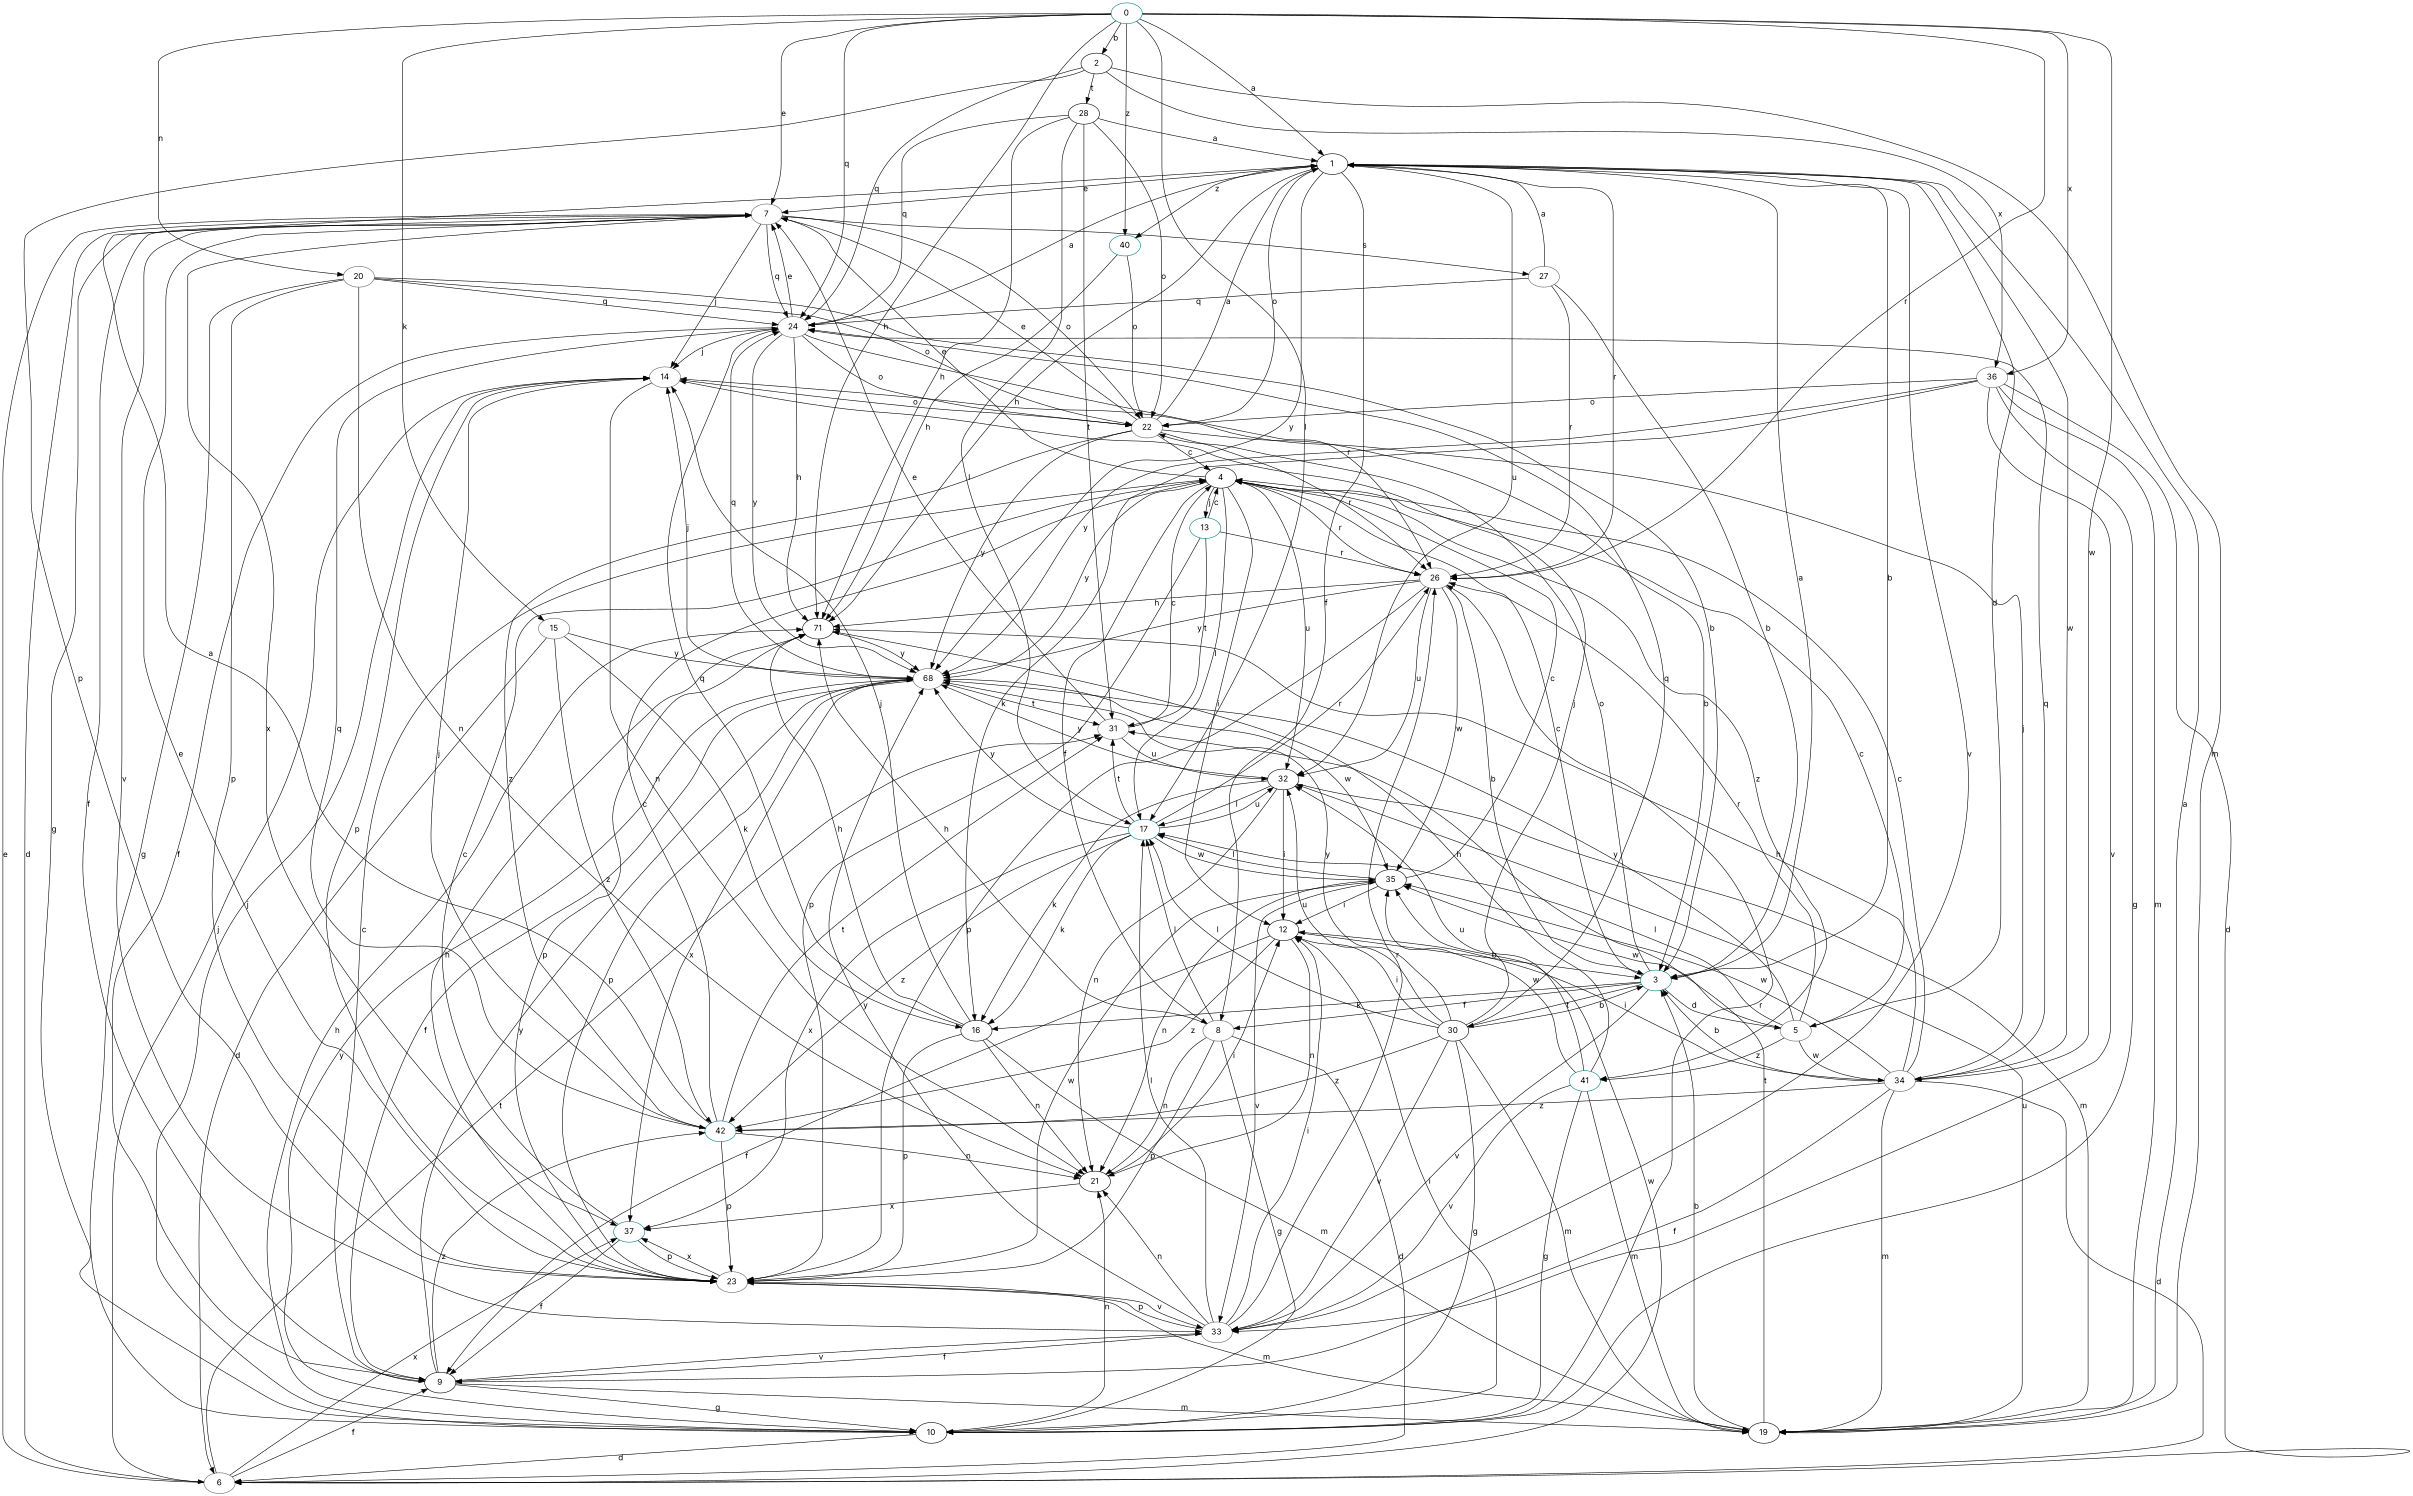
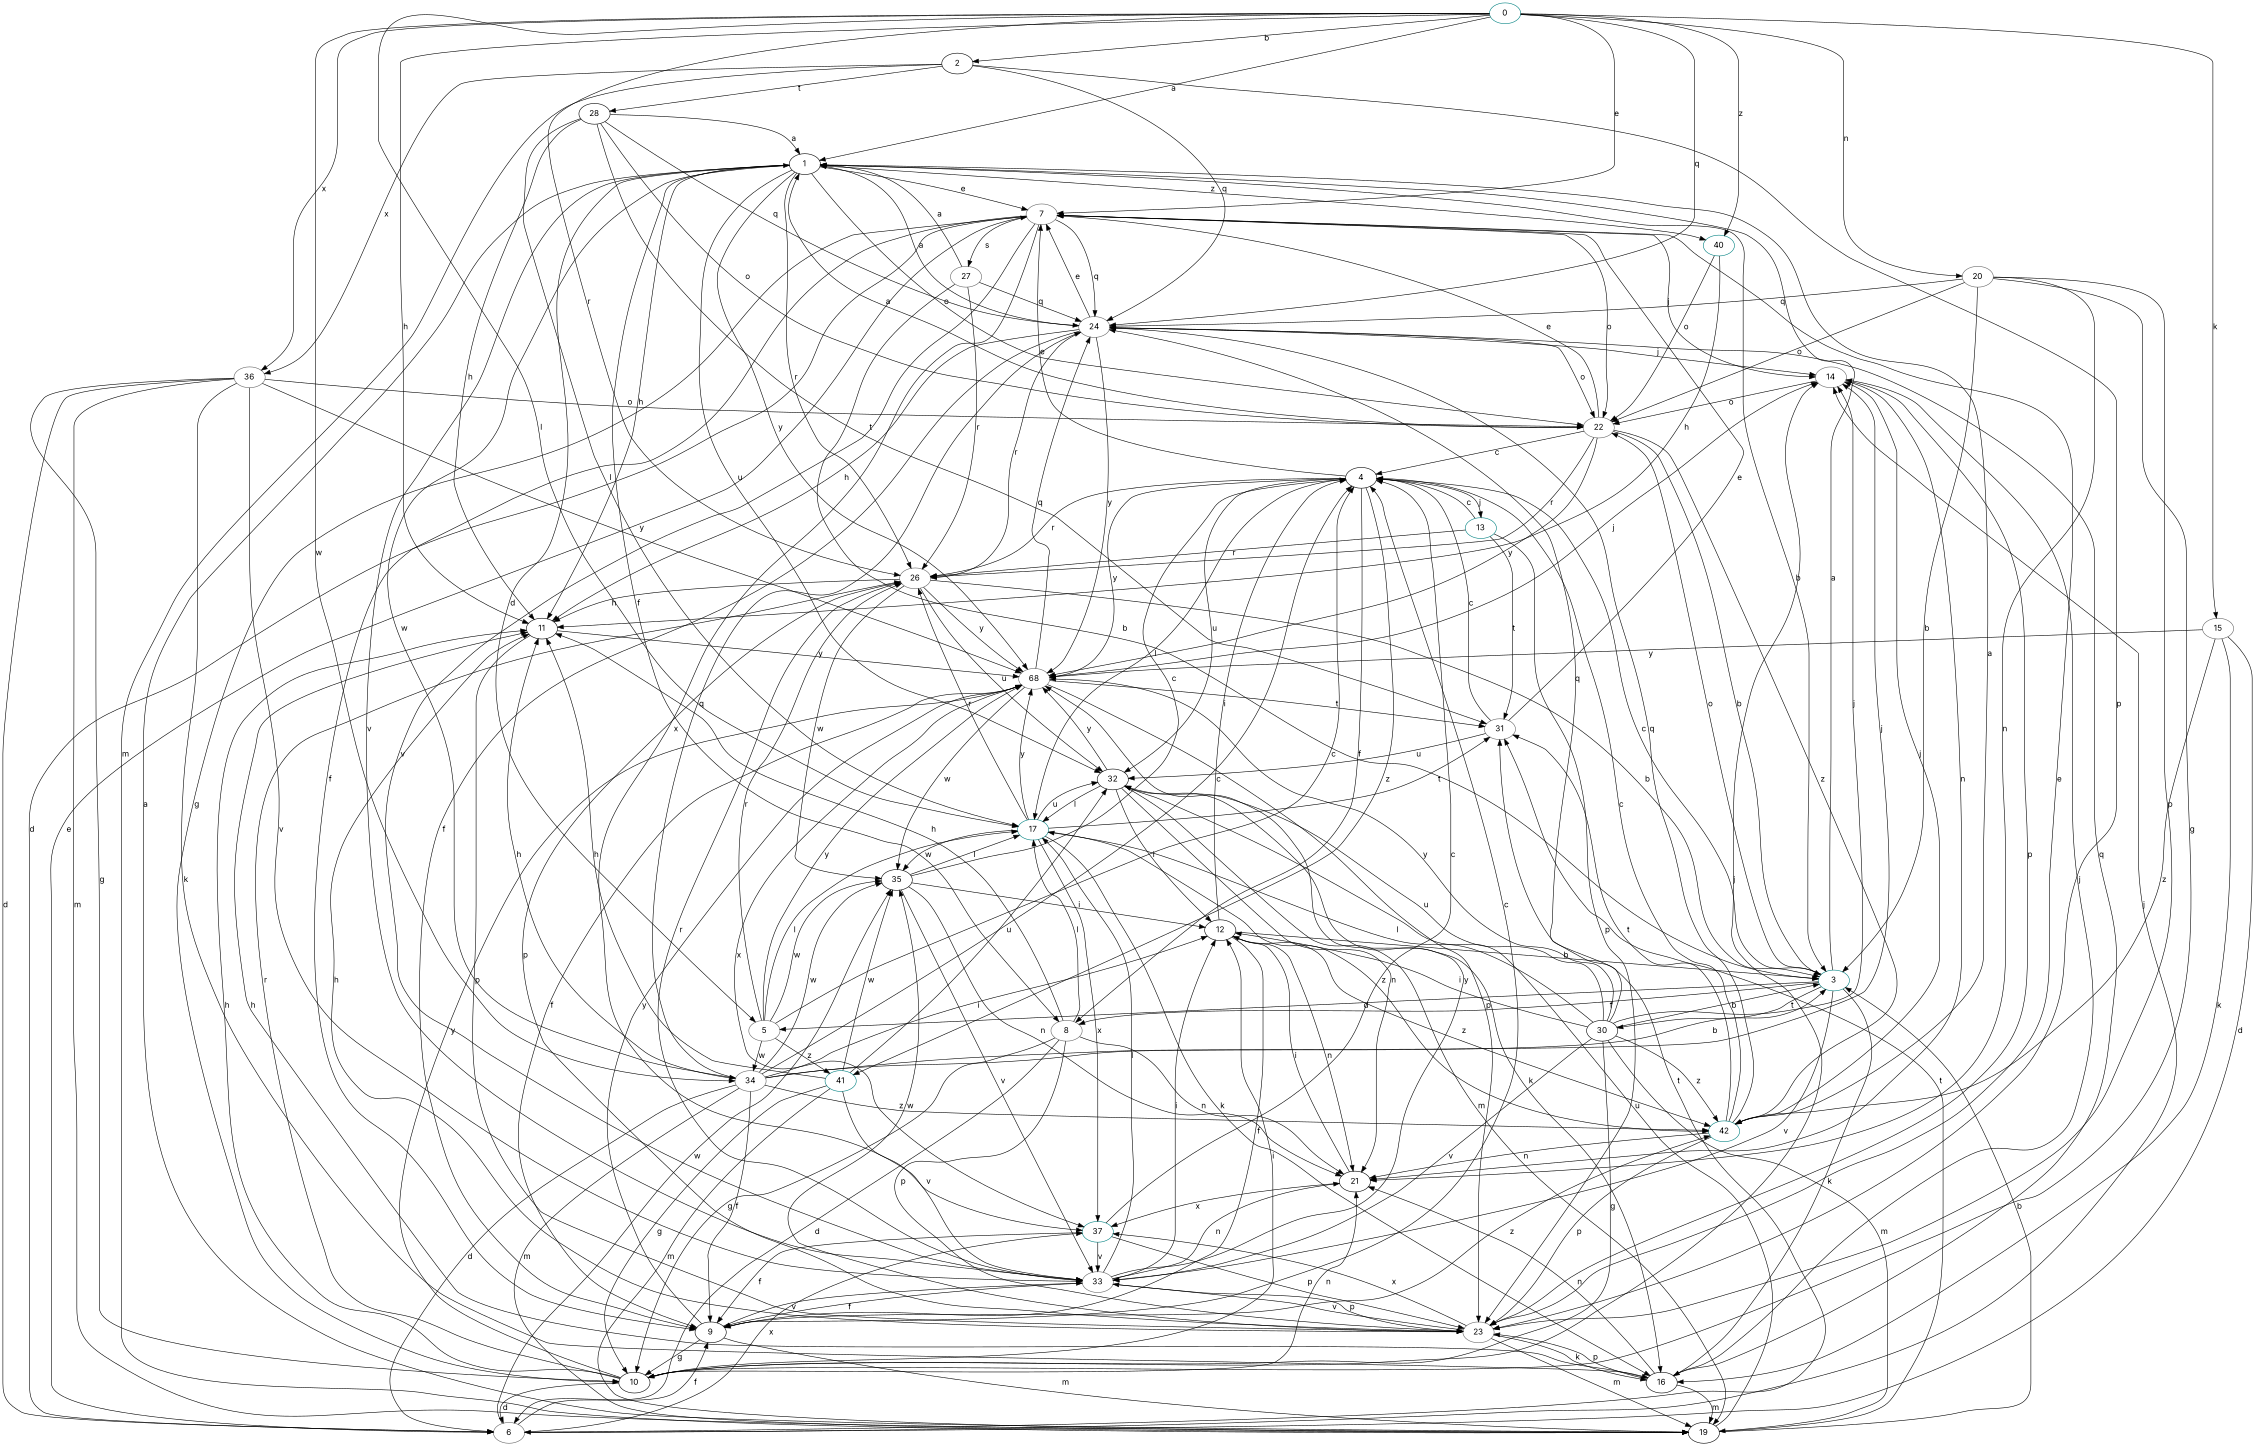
(818, 629) -> (542, 629)
(1218, 697) -> (1227, 681)
none -> (1098, 1254)
none -> (1567, 1357)
